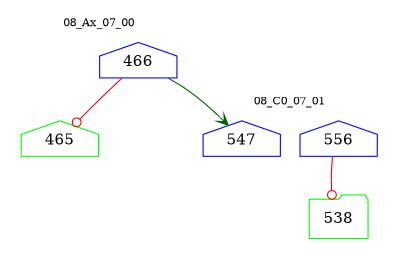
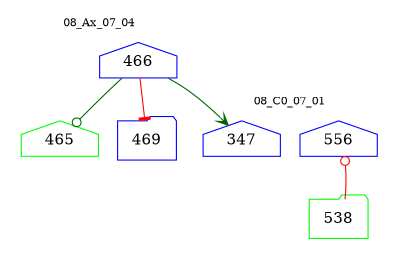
(99, 23) -> (99, 23)
(101, 98) -> (101, 98)
none -> (147, 140)
(242, 140) -> (242, 140)
(331, 174) -> (346, 182)
